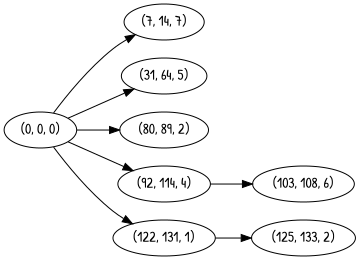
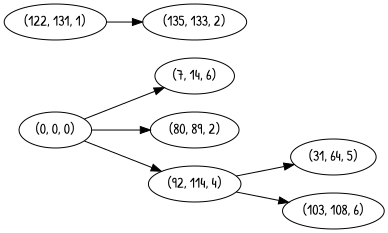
(164, 22) -> (195, 76)
(96, 106) -> (260, 171)
(86, 186) -> none
(303, 238) -> (195, 22)
